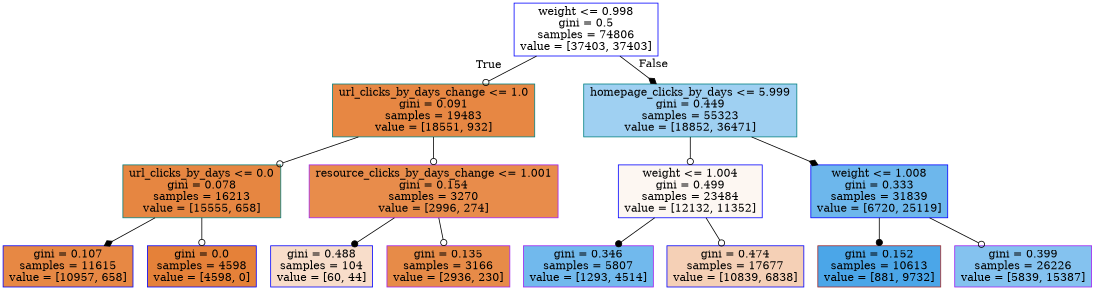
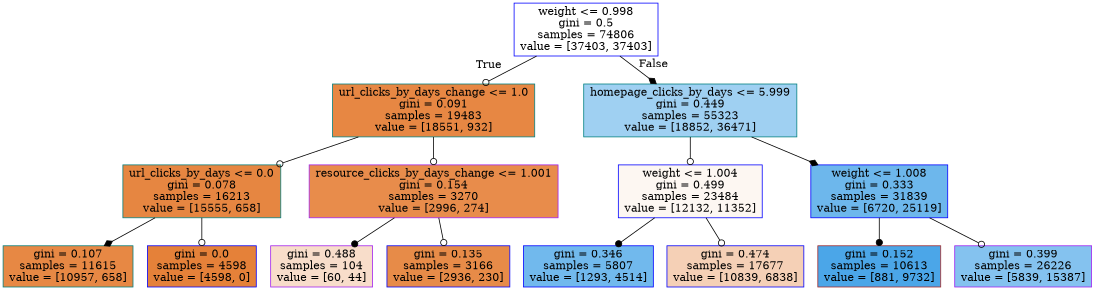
(68, 266) -> (68, 266)
(322, 266) -> (322, 266)
(448, 266) -> (448, 266)
(588, 266) -> (588, 266)
